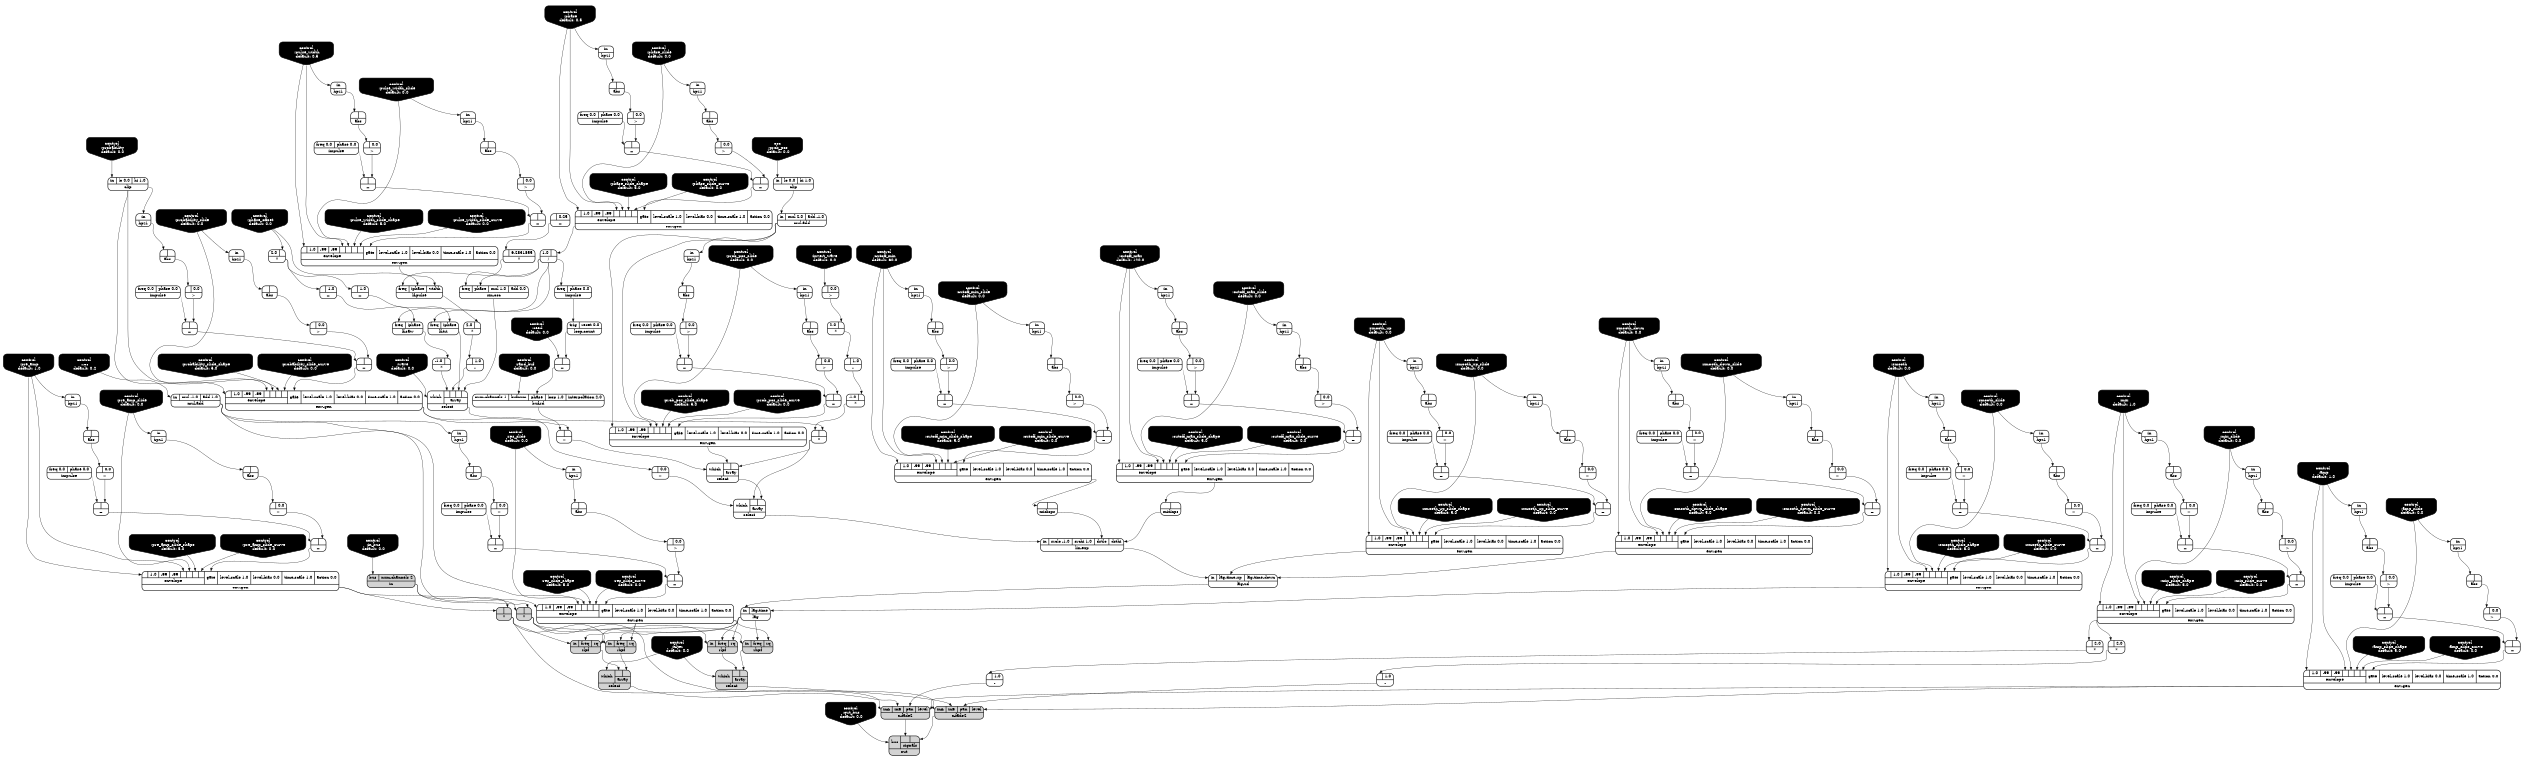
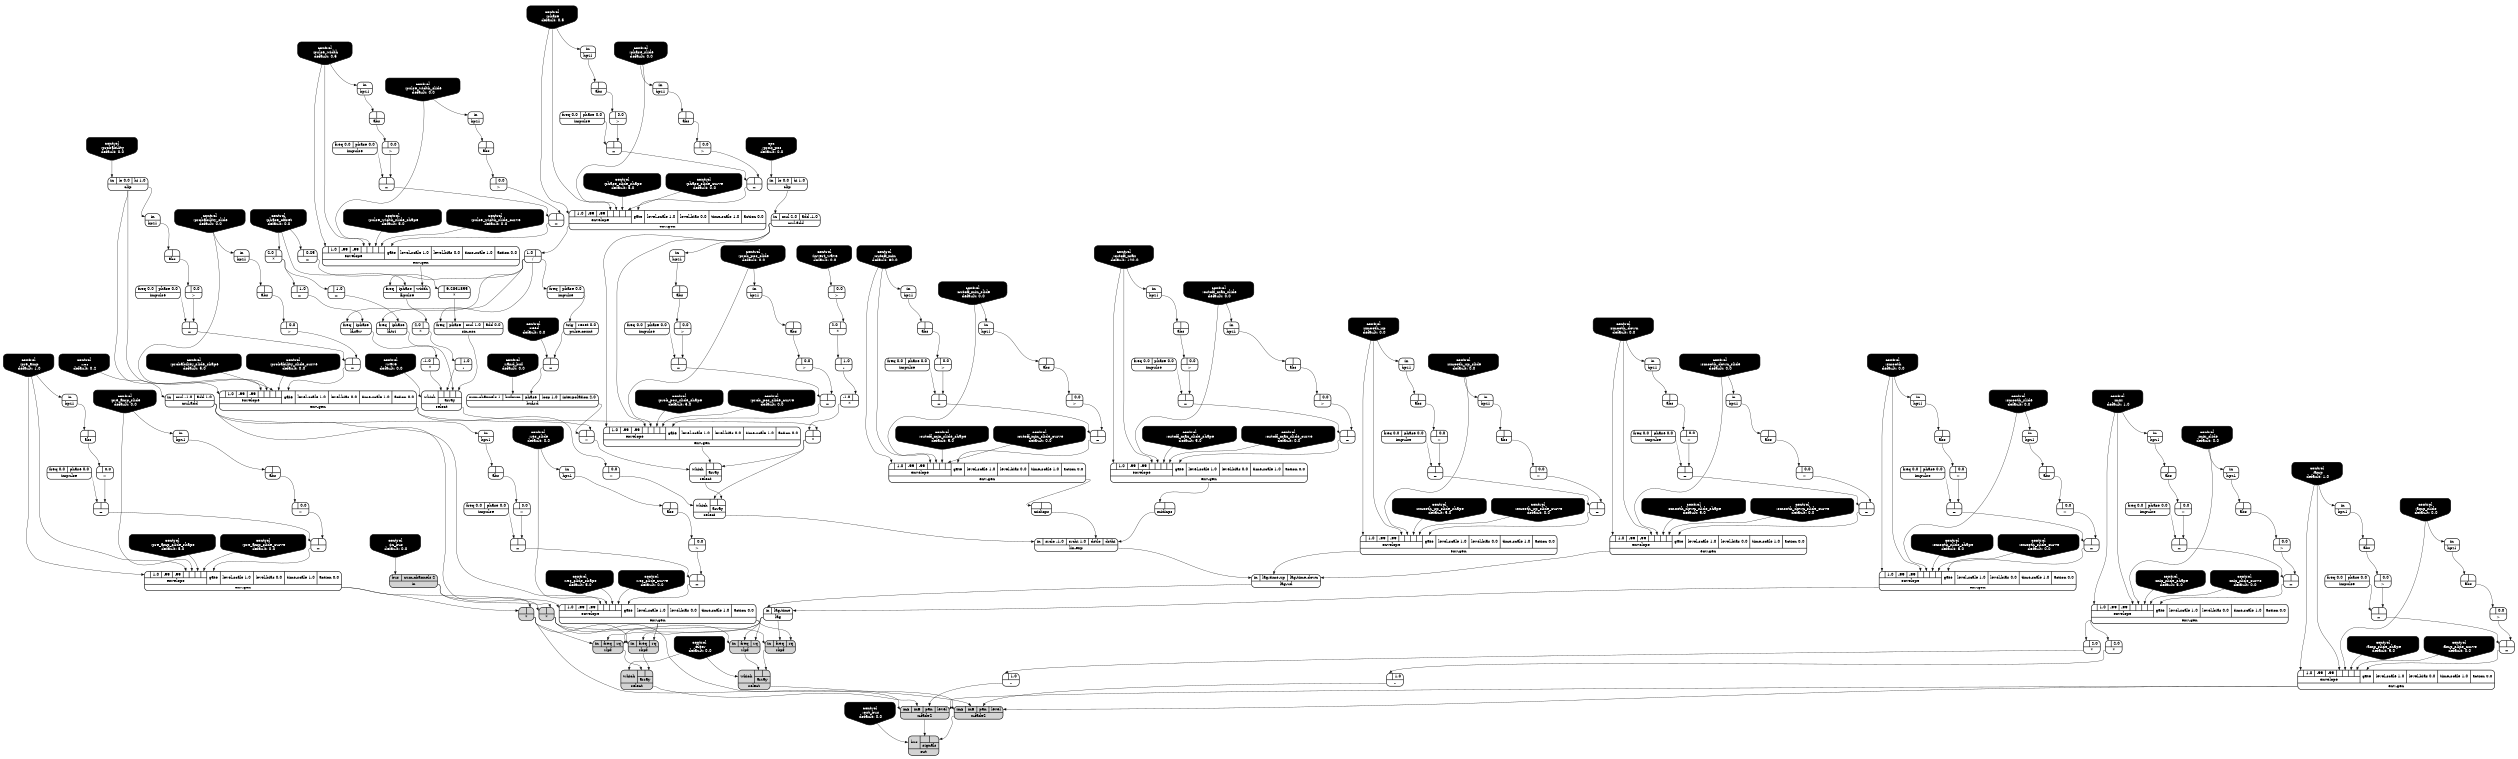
none -> (297, 237)
(584, 331) -> (581, 331)
